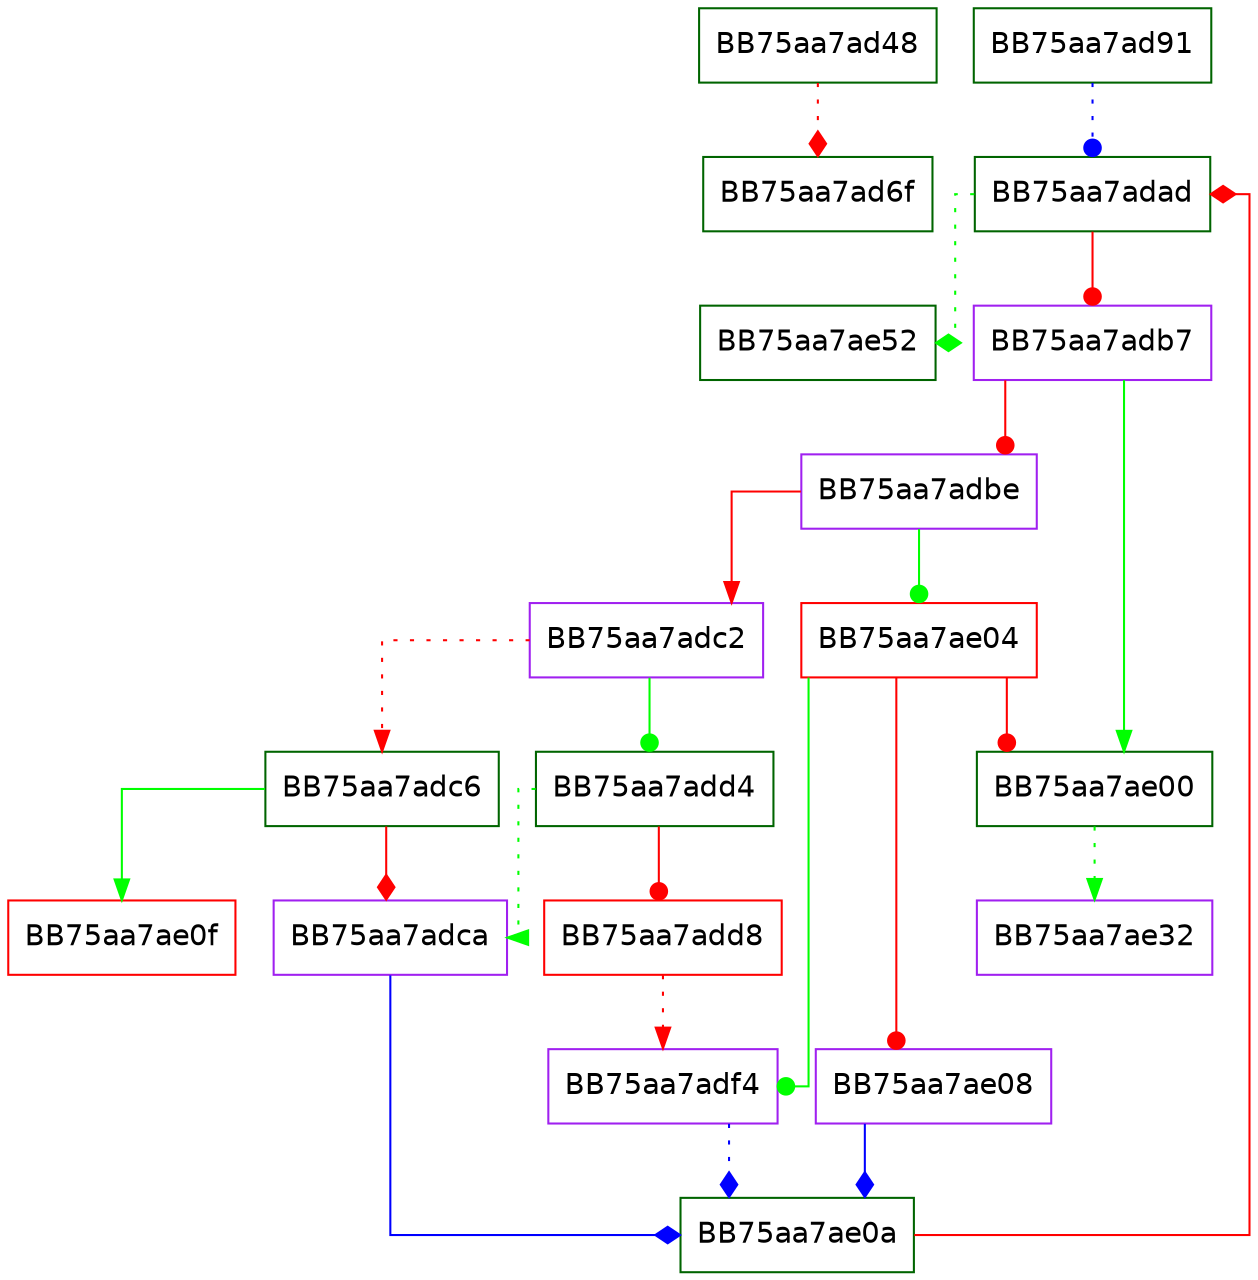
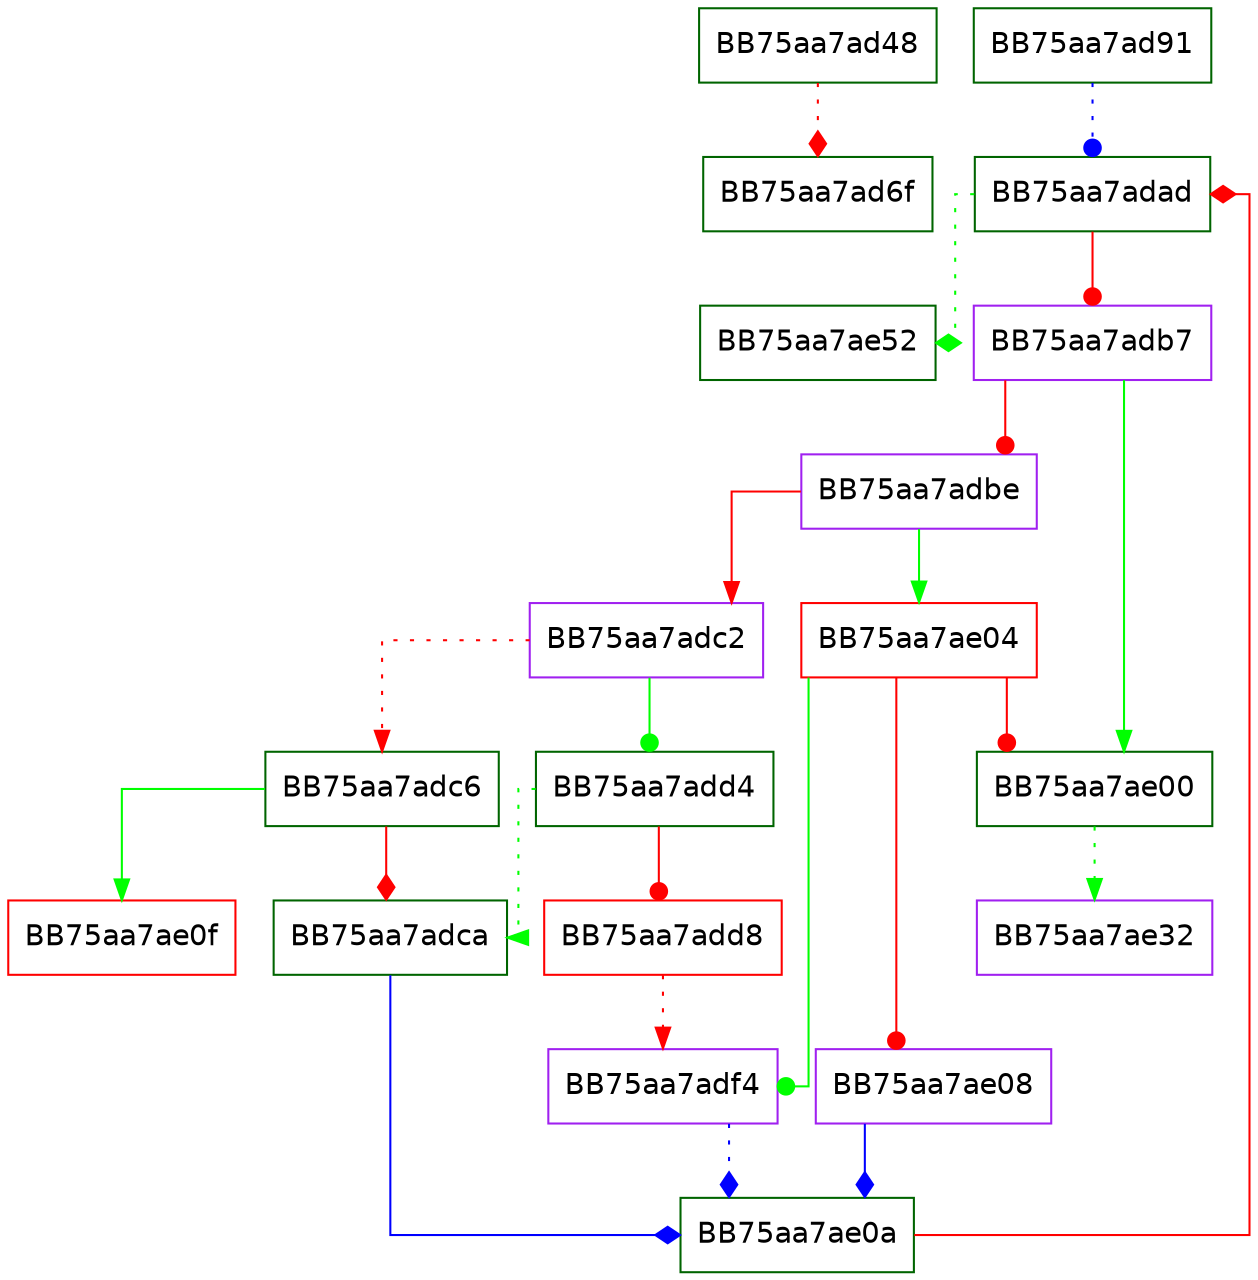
(919, 557) -> (919, 555)
(390, 938) -> (390, 938)
